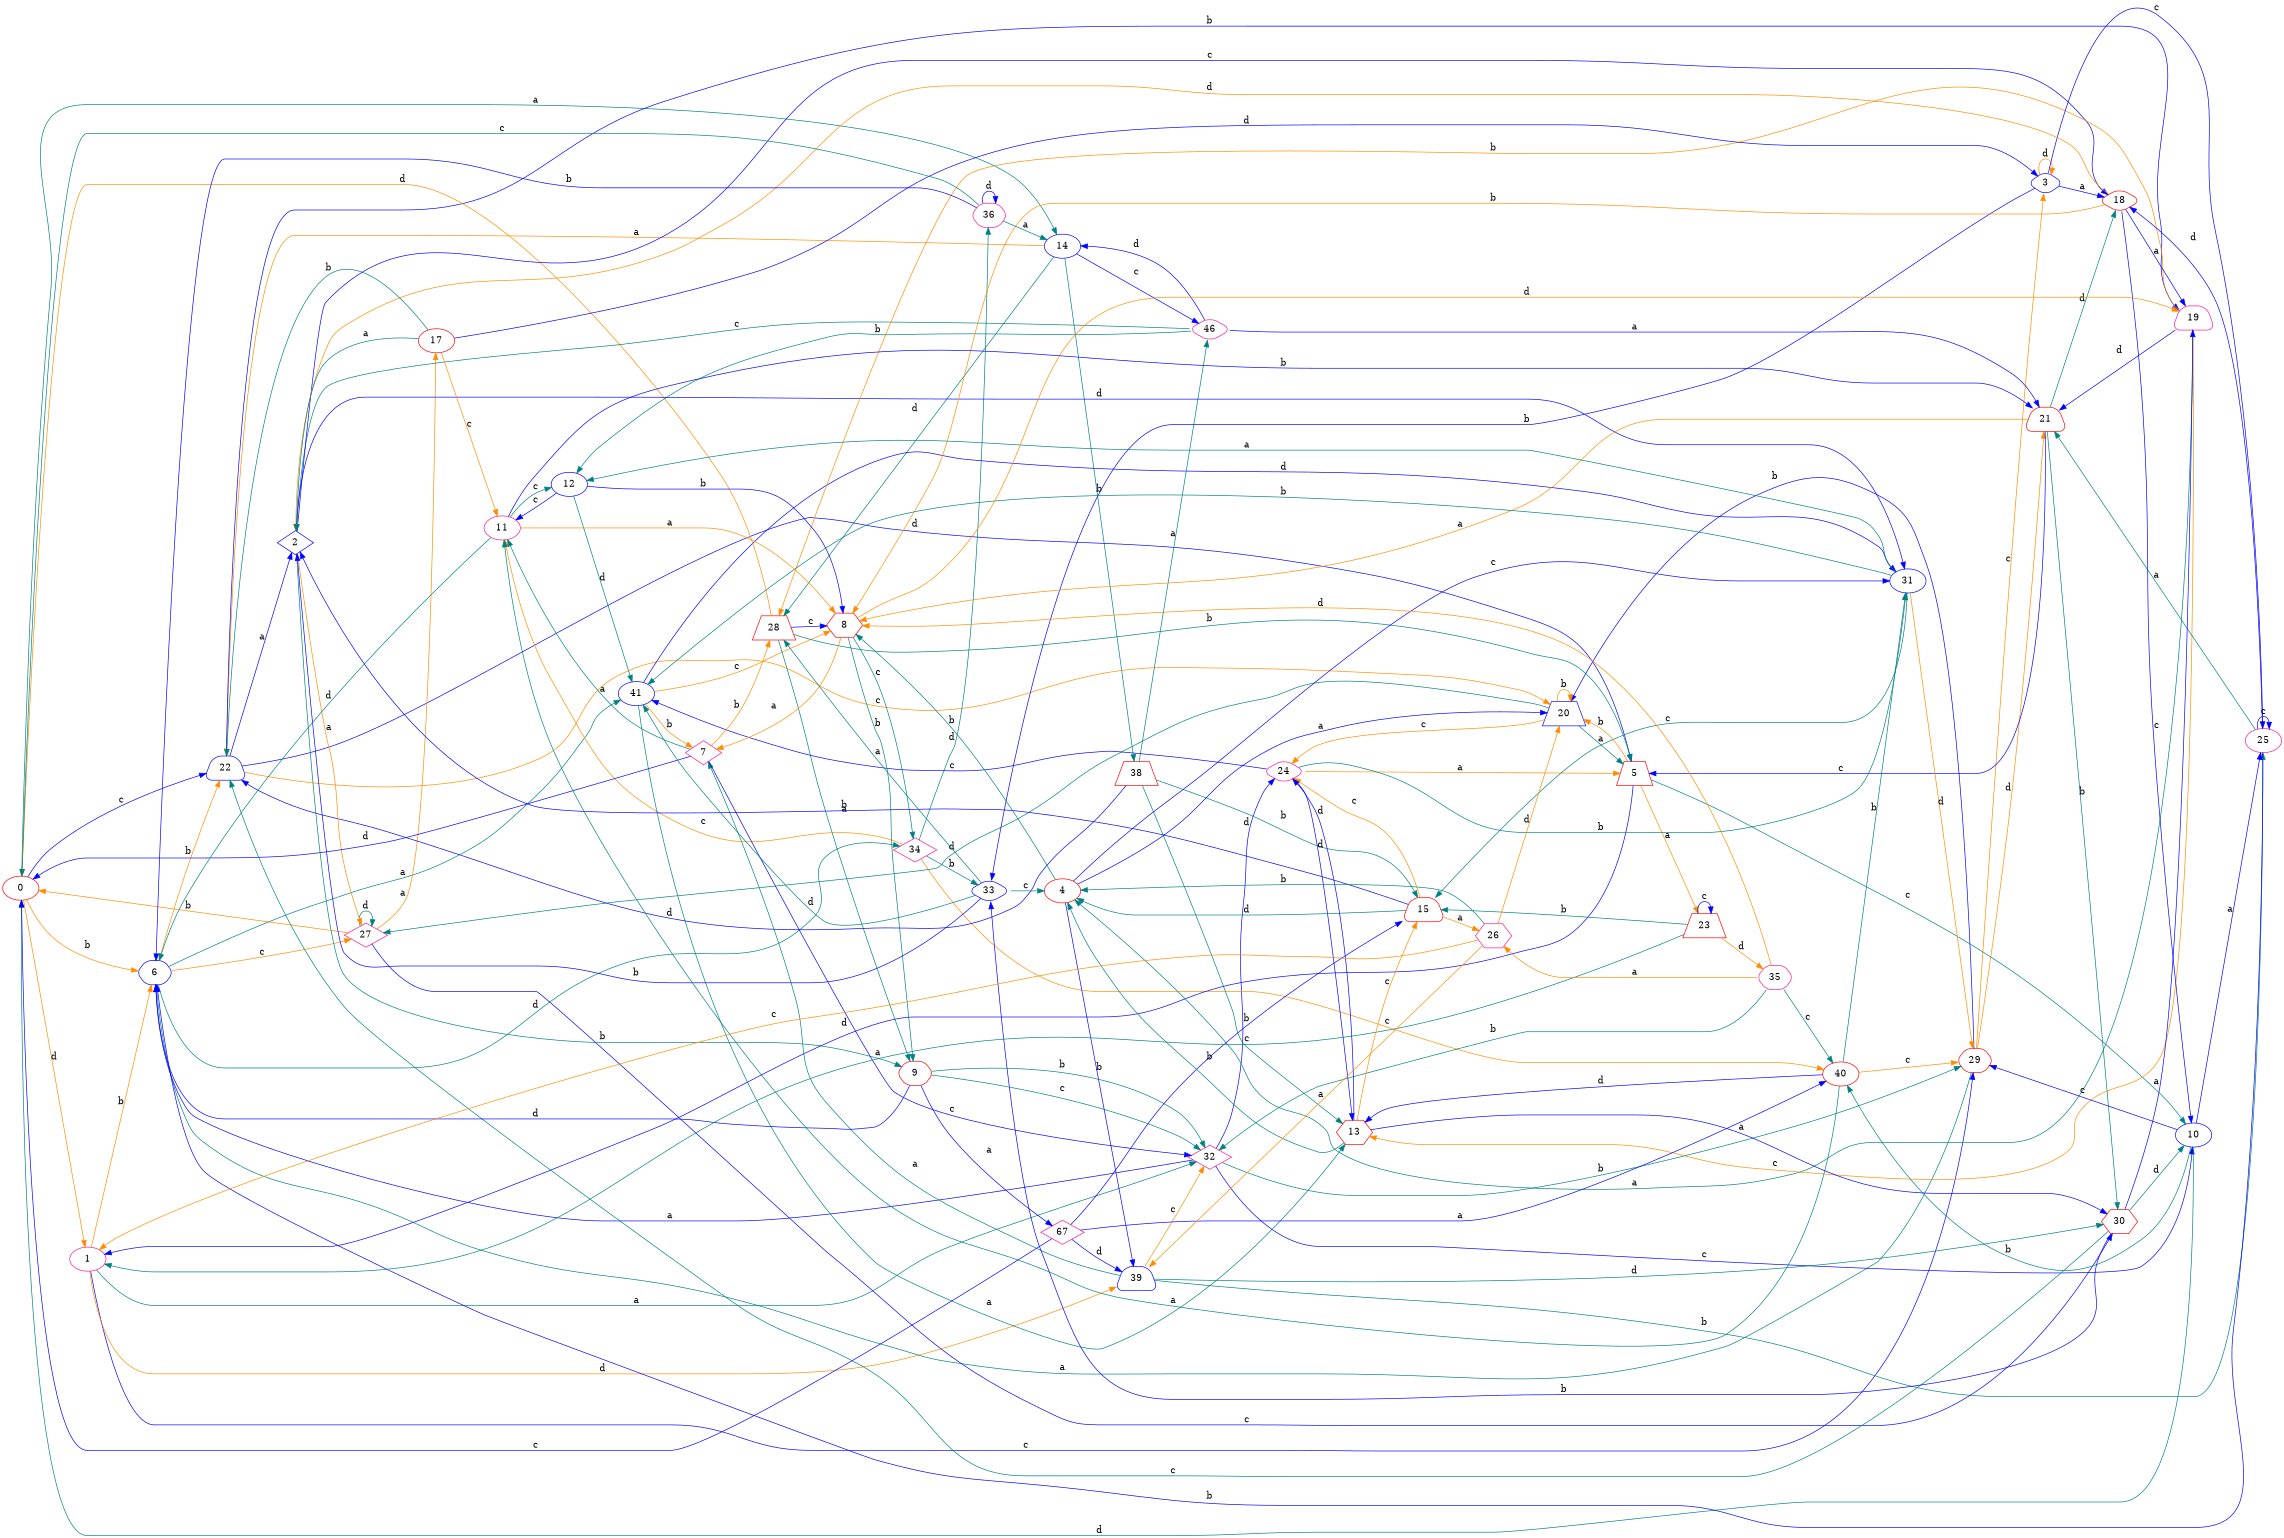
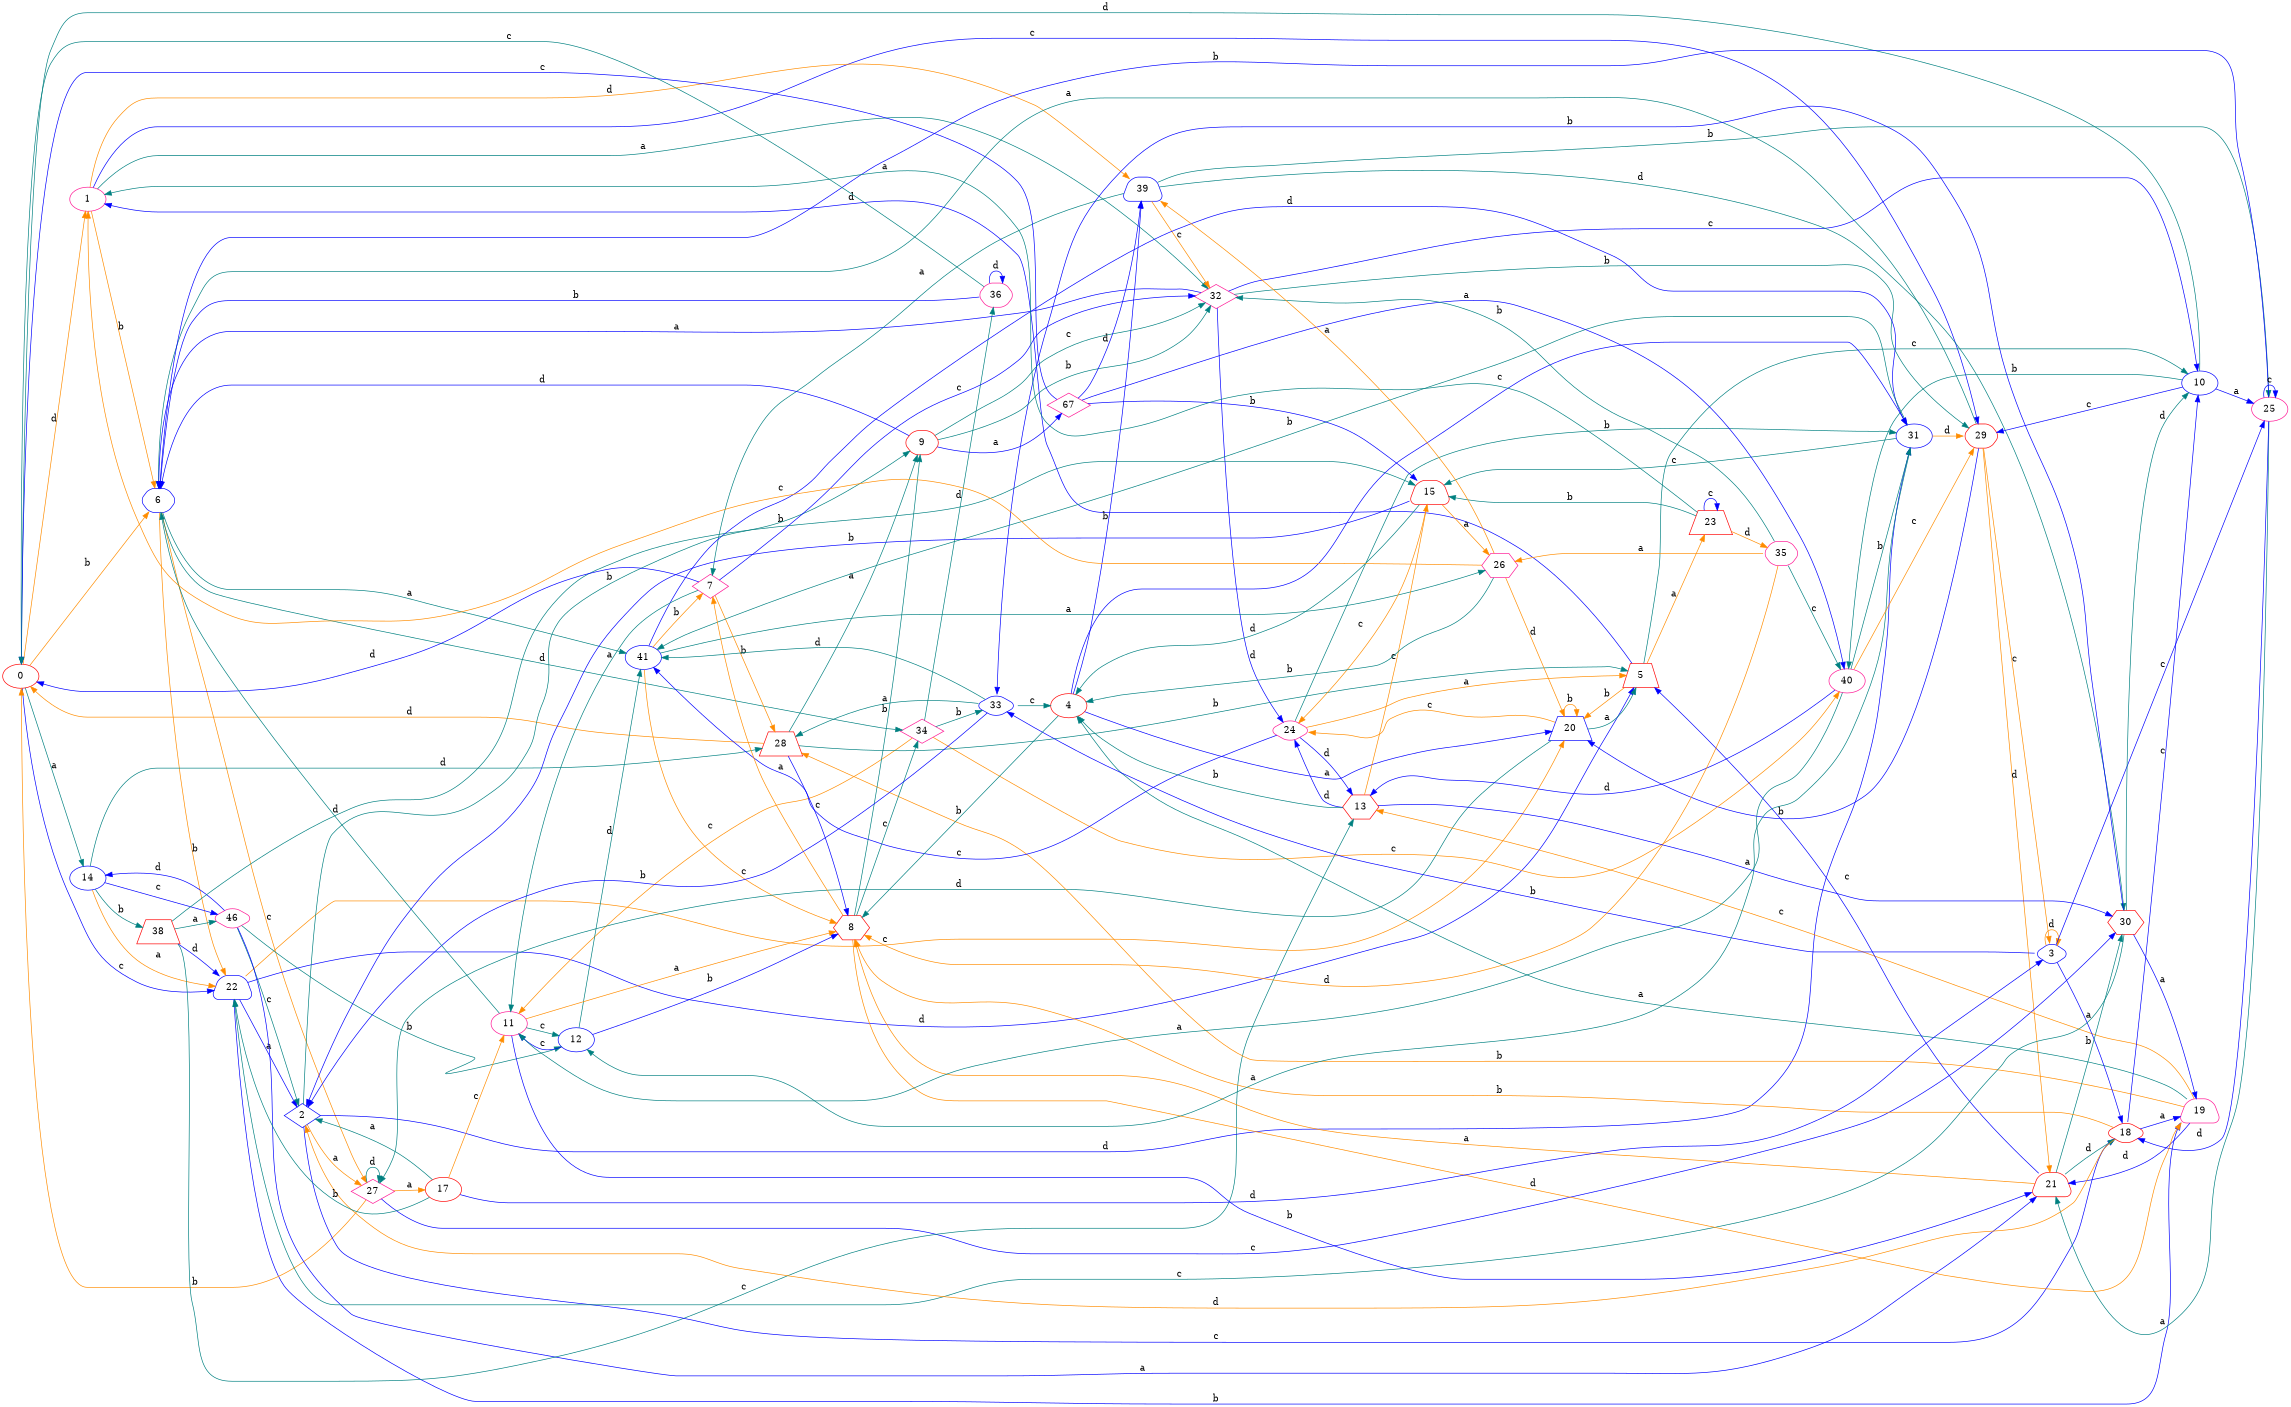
(1022, 229) -> none
(1841, 1074) -> (1847, 681)
(857, 1241) -> (1070, 614)
